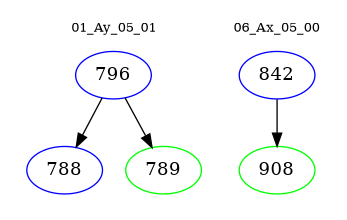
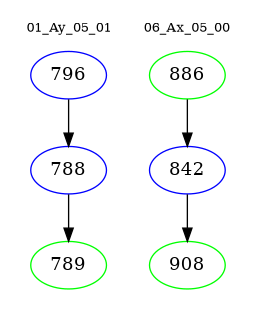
none -> (187, 75)
(135, 117) -> (69, 211)
